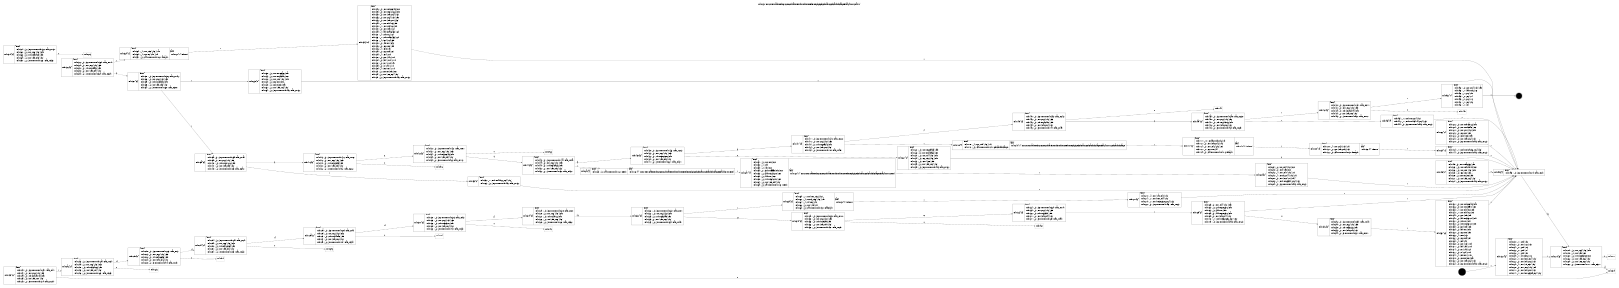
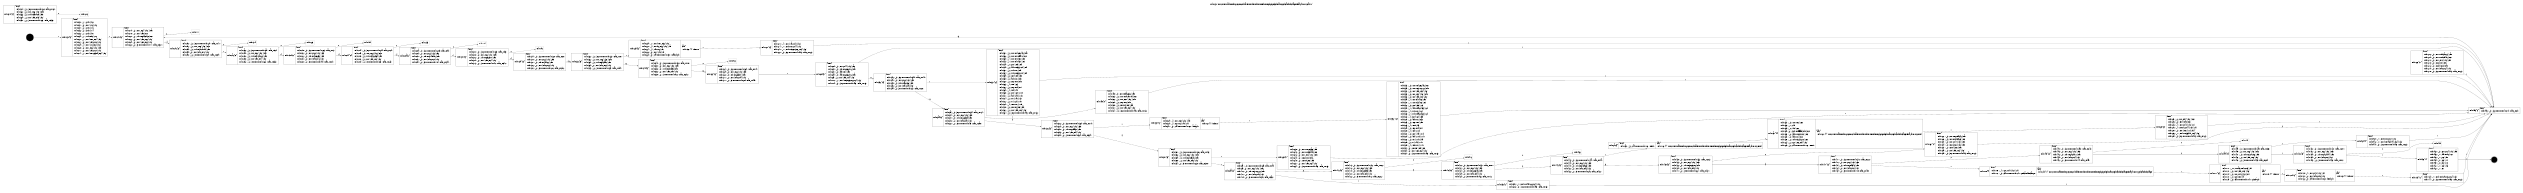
none -> (958, 118)
(1604, 268) -> (166, 43)
